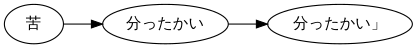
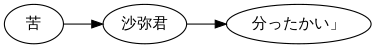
(165, 24) -> (145, 24)
